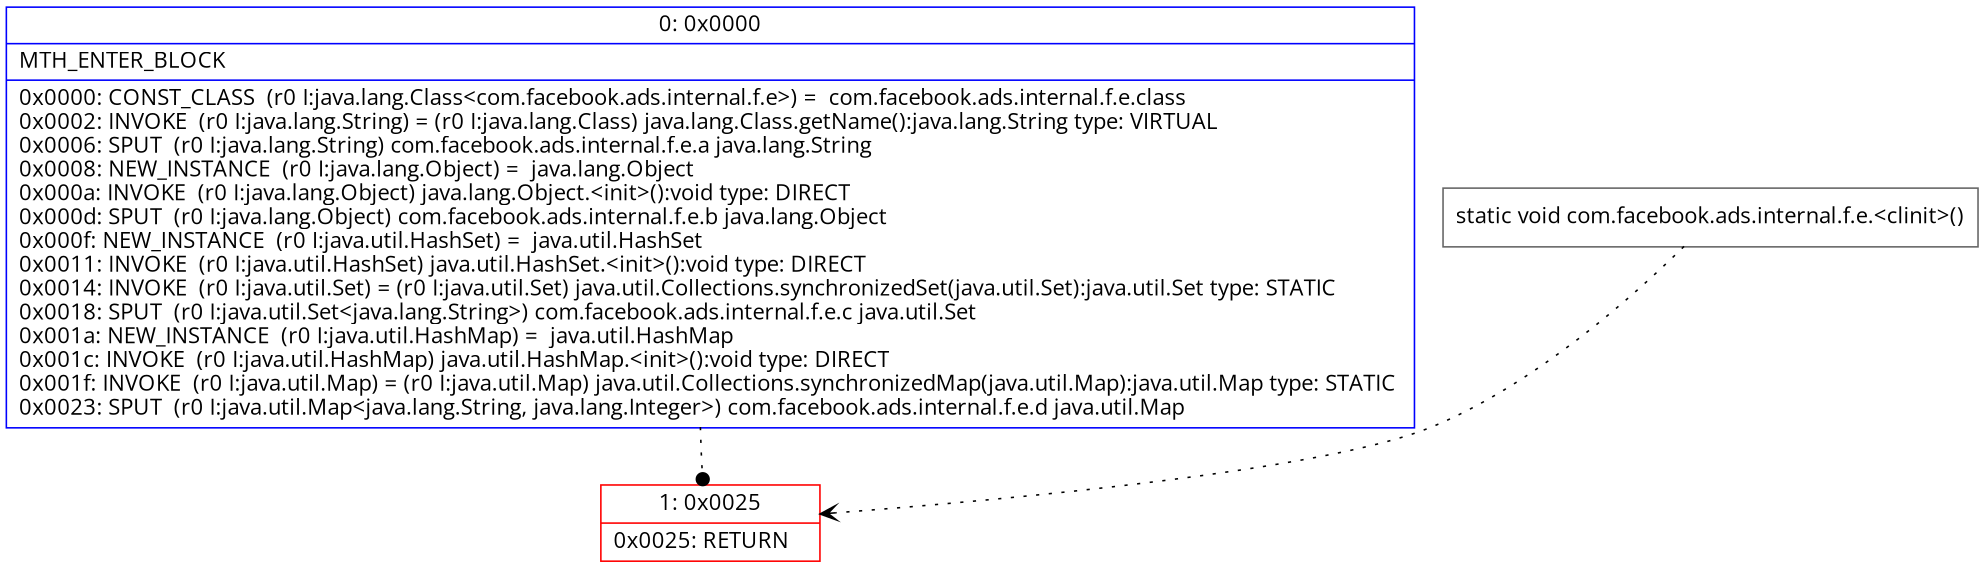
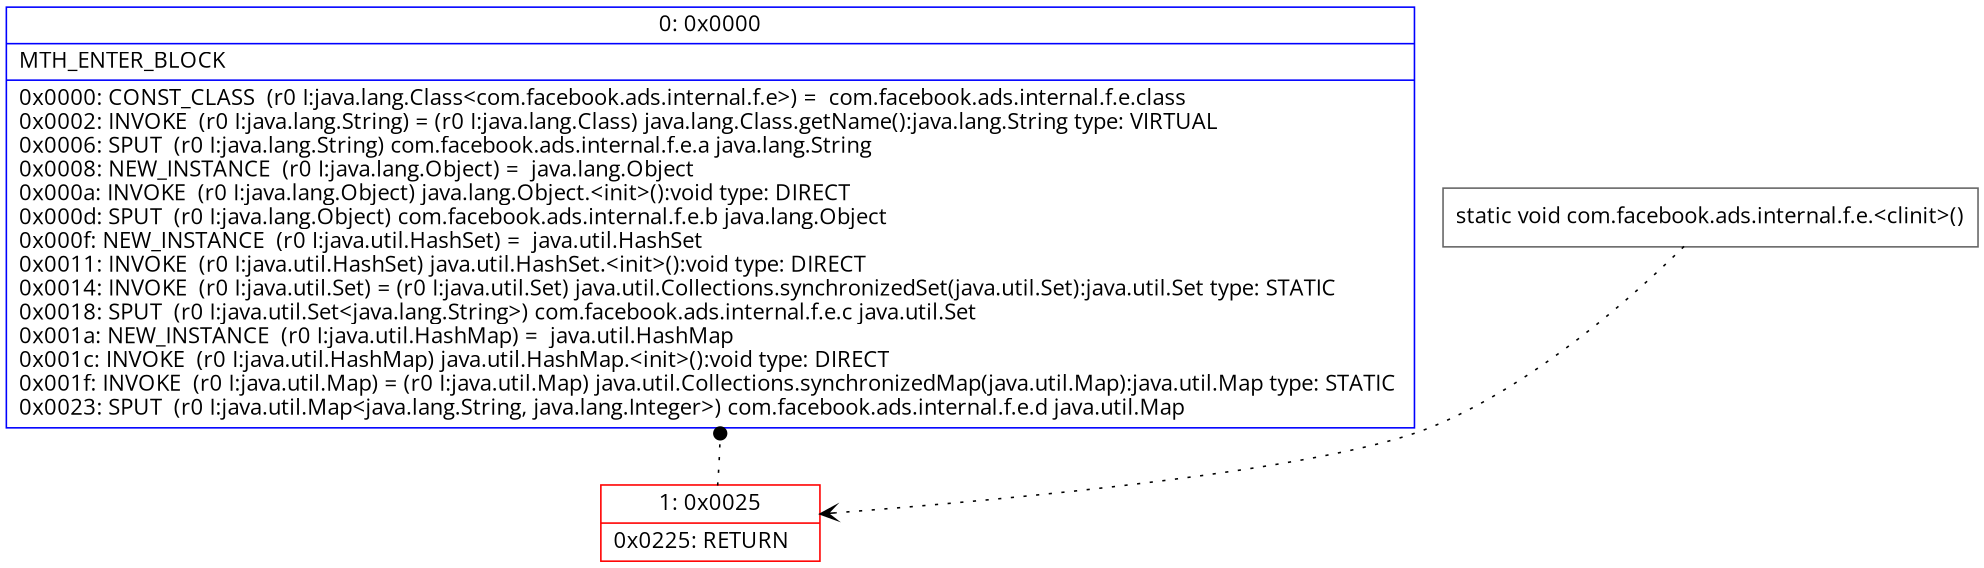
(701, 450) -> (719, 463)
(710, 541) -> (710, 541)
